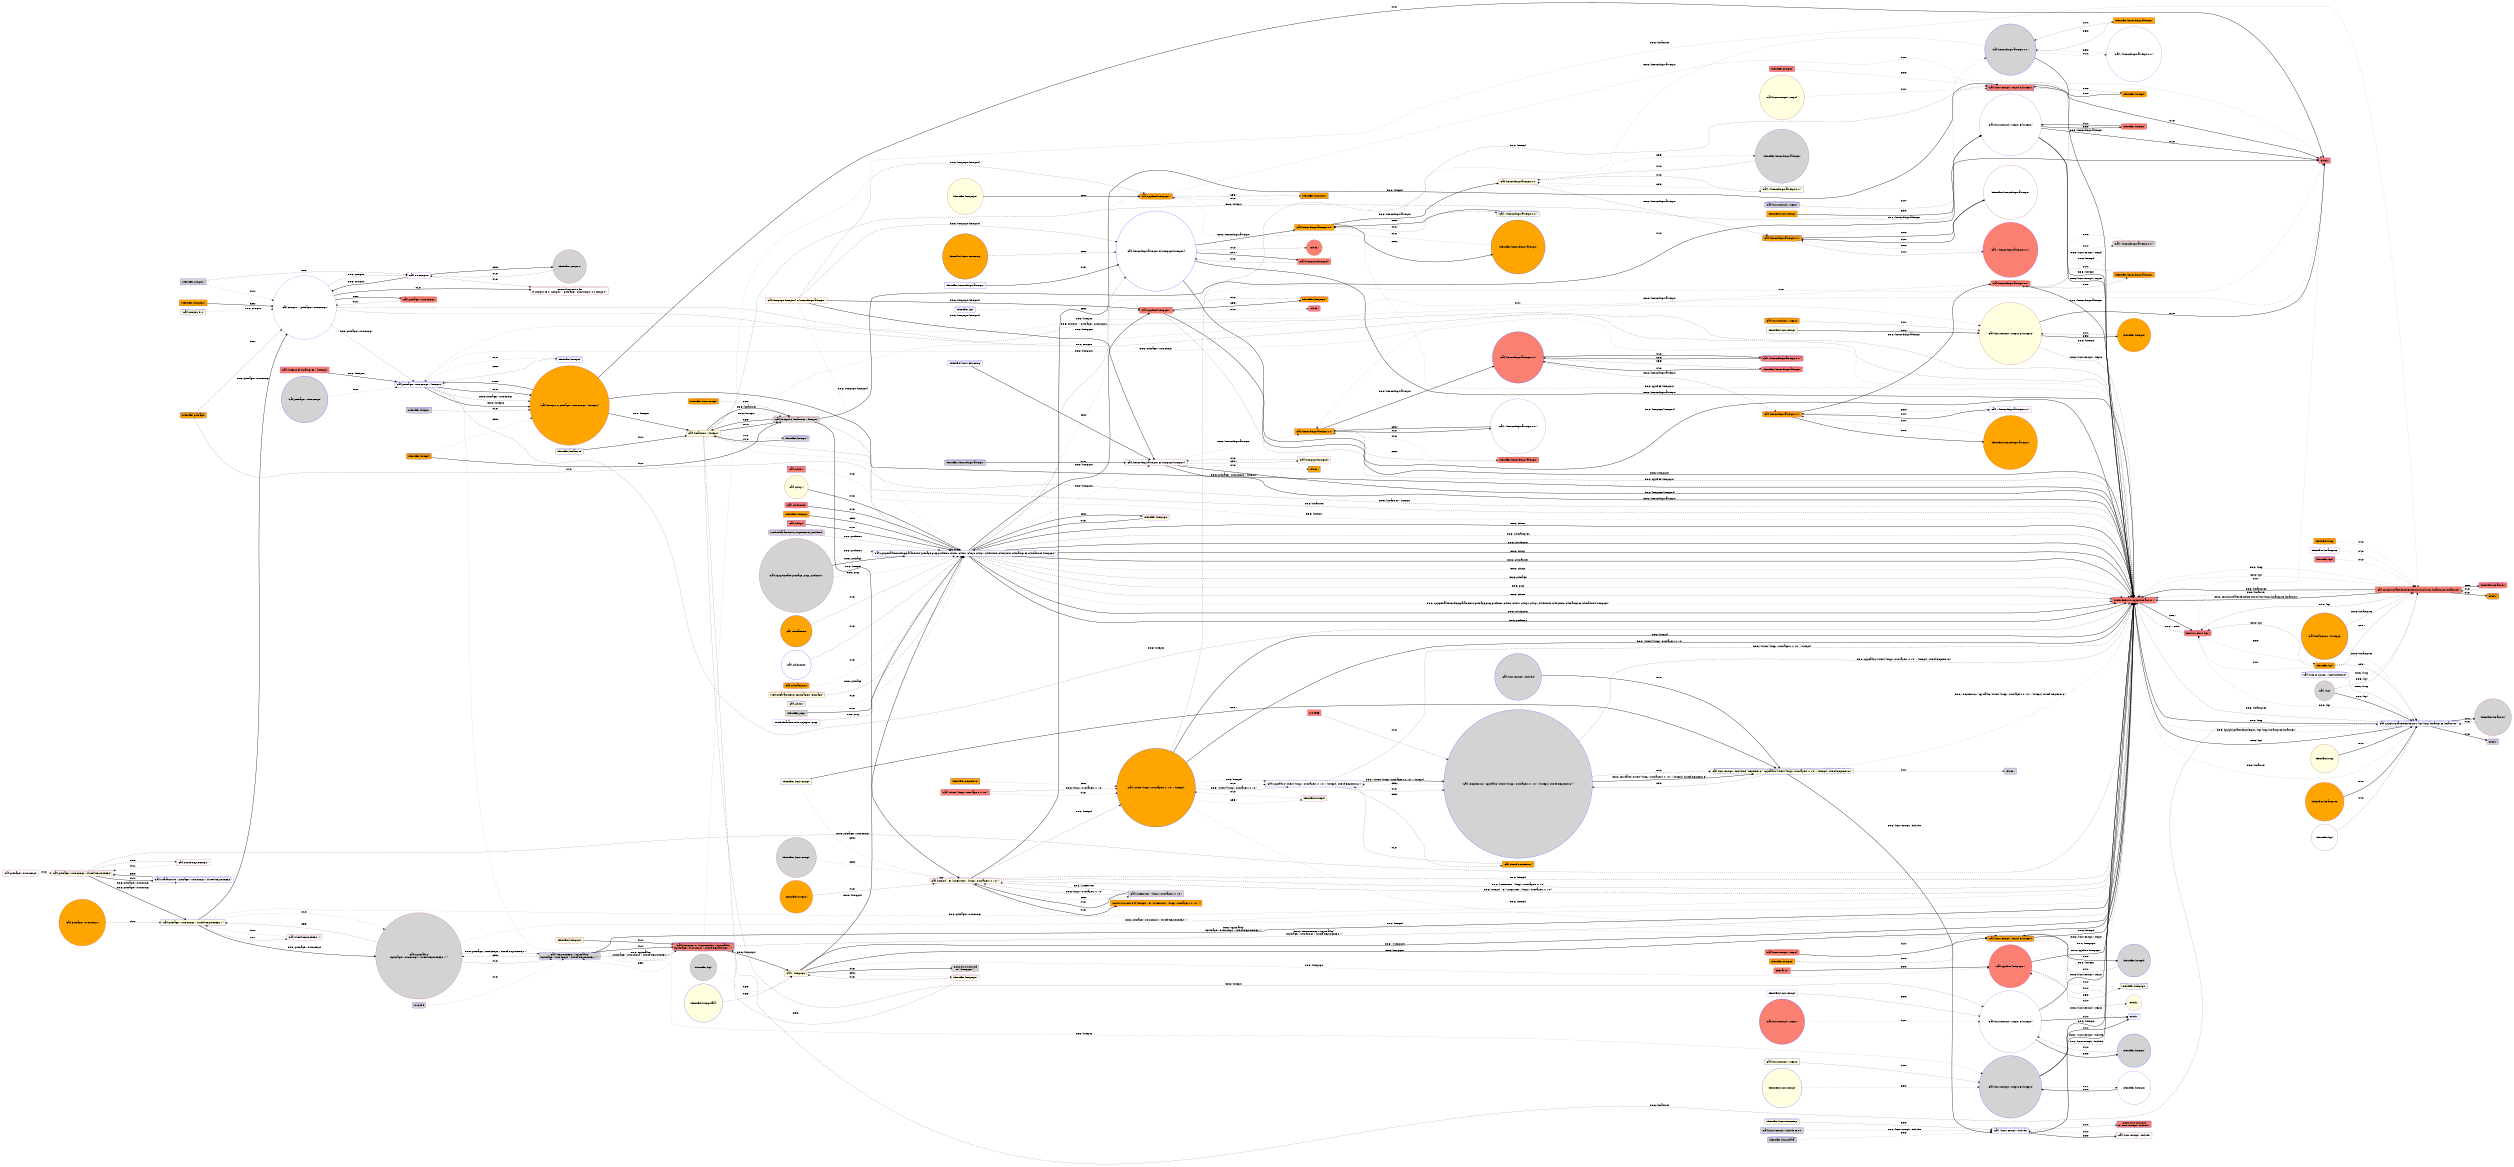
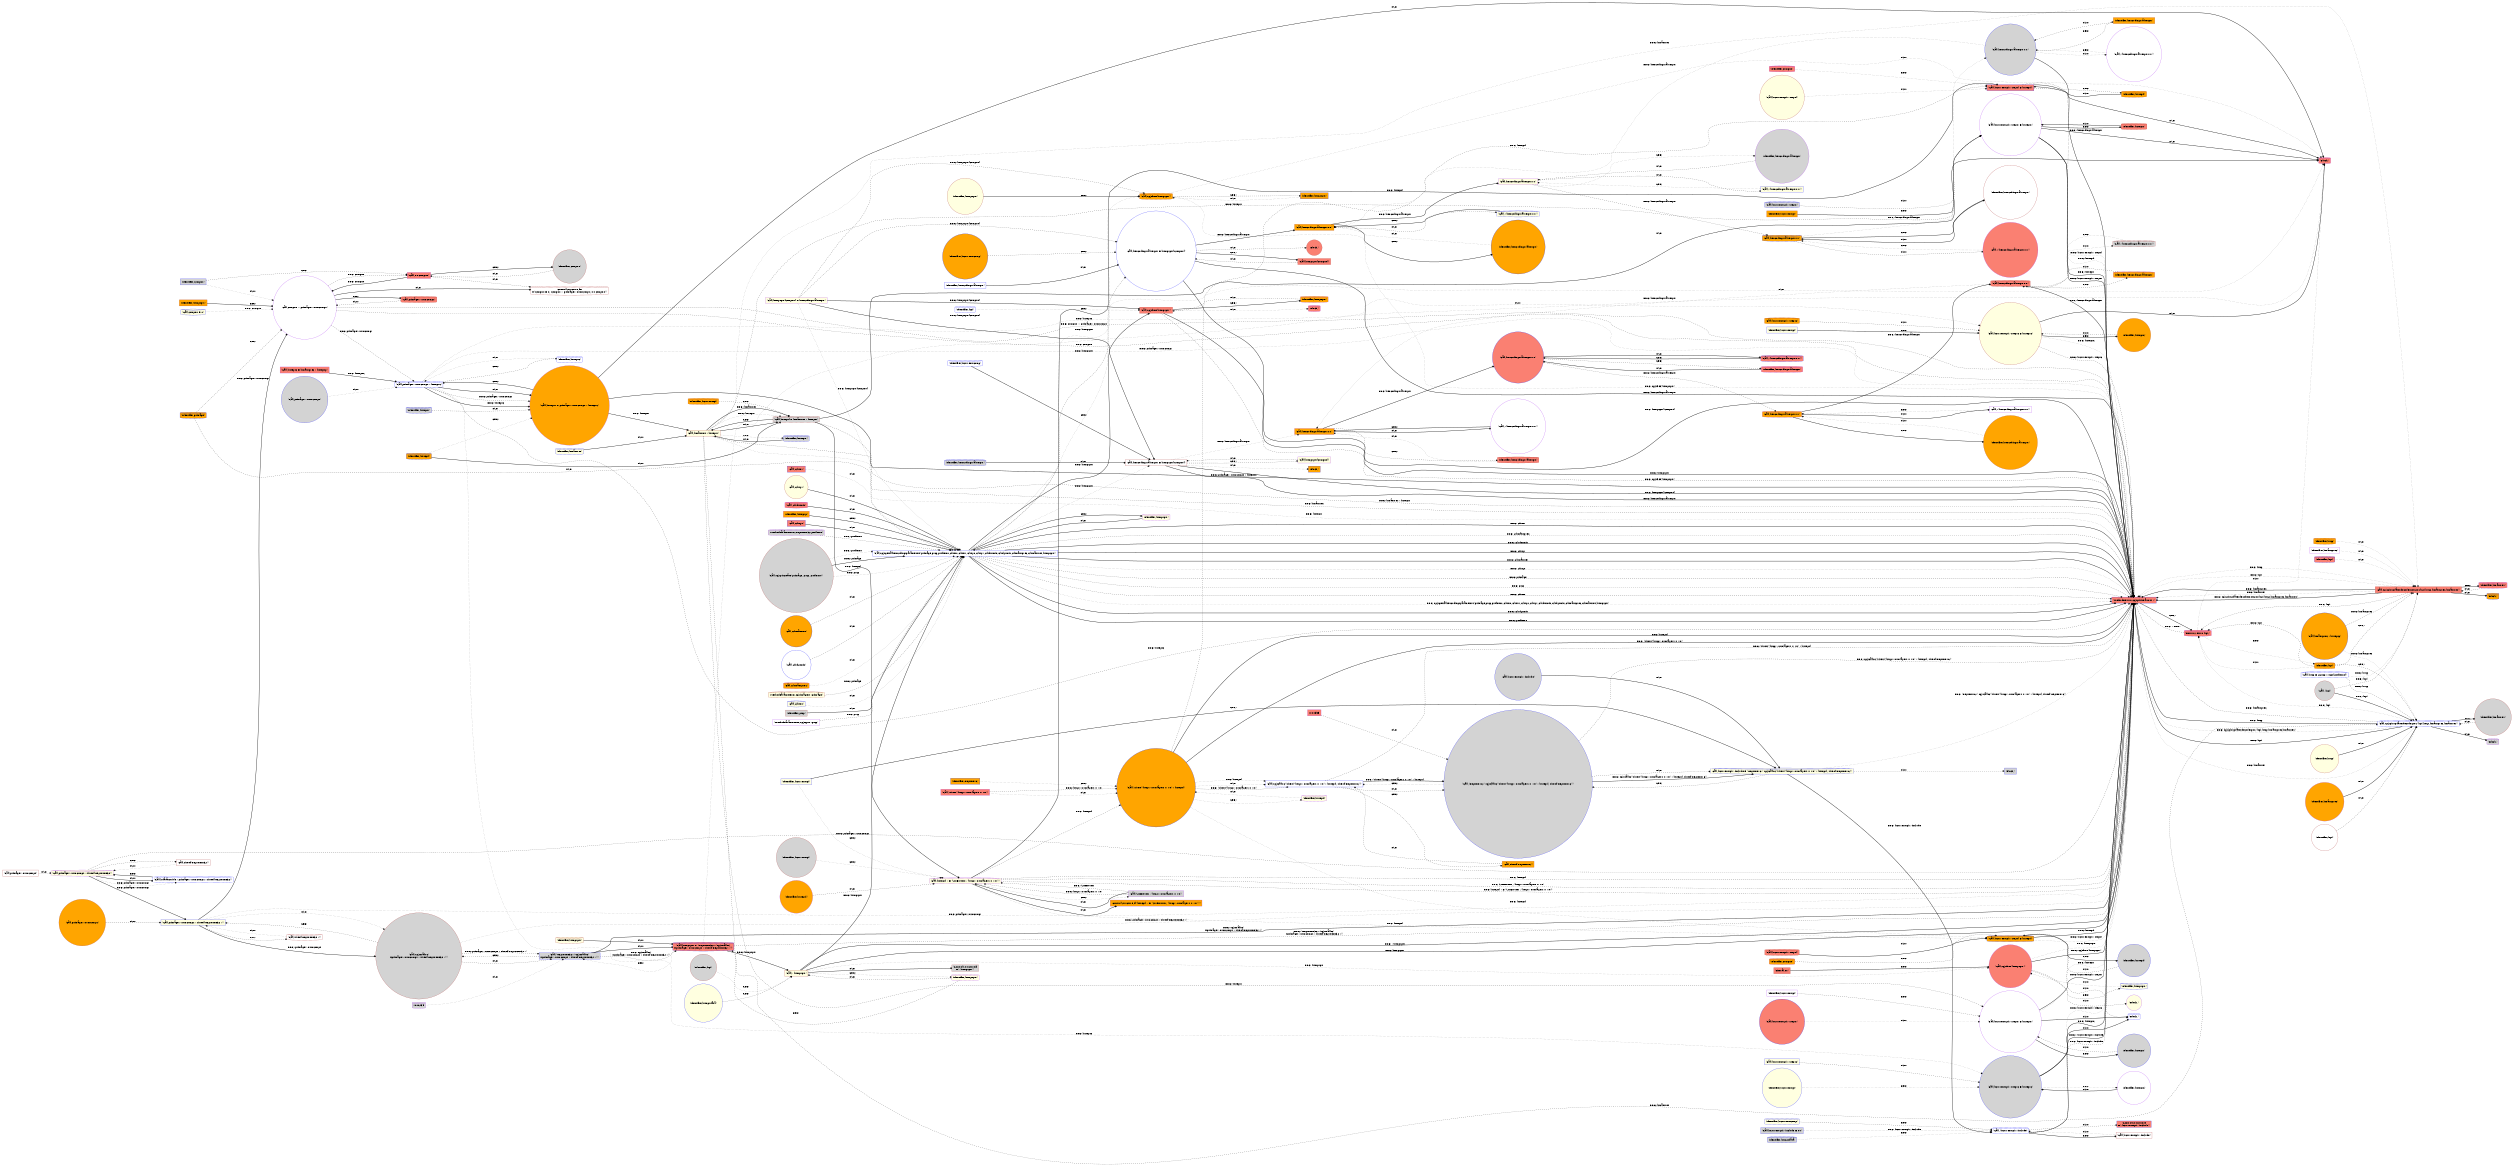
(419, 275) -> (419, 275)
(496, 381) -> (496, 381)
